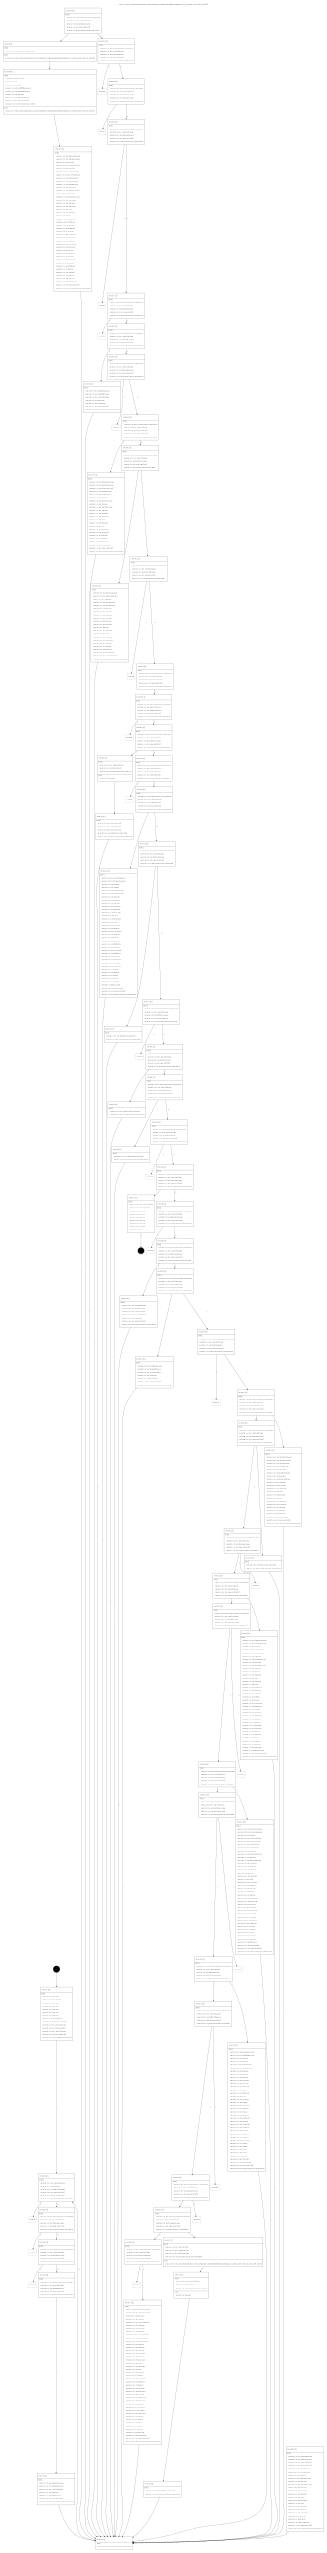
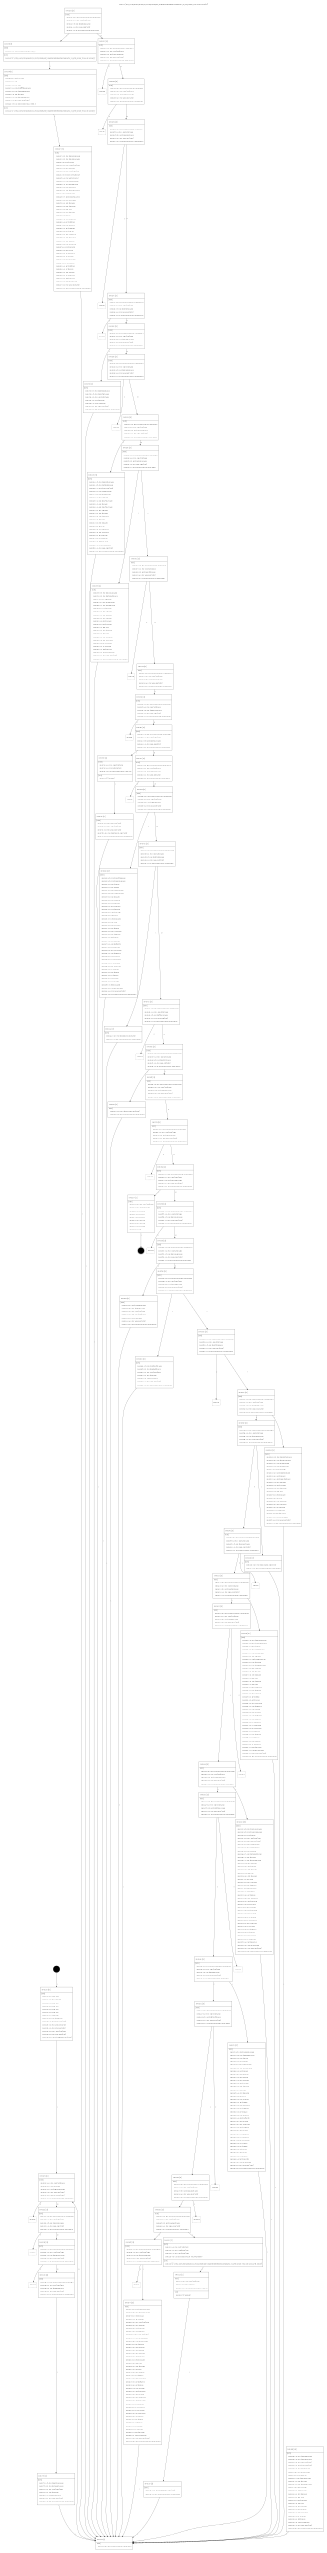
(131, 1155) -> none
